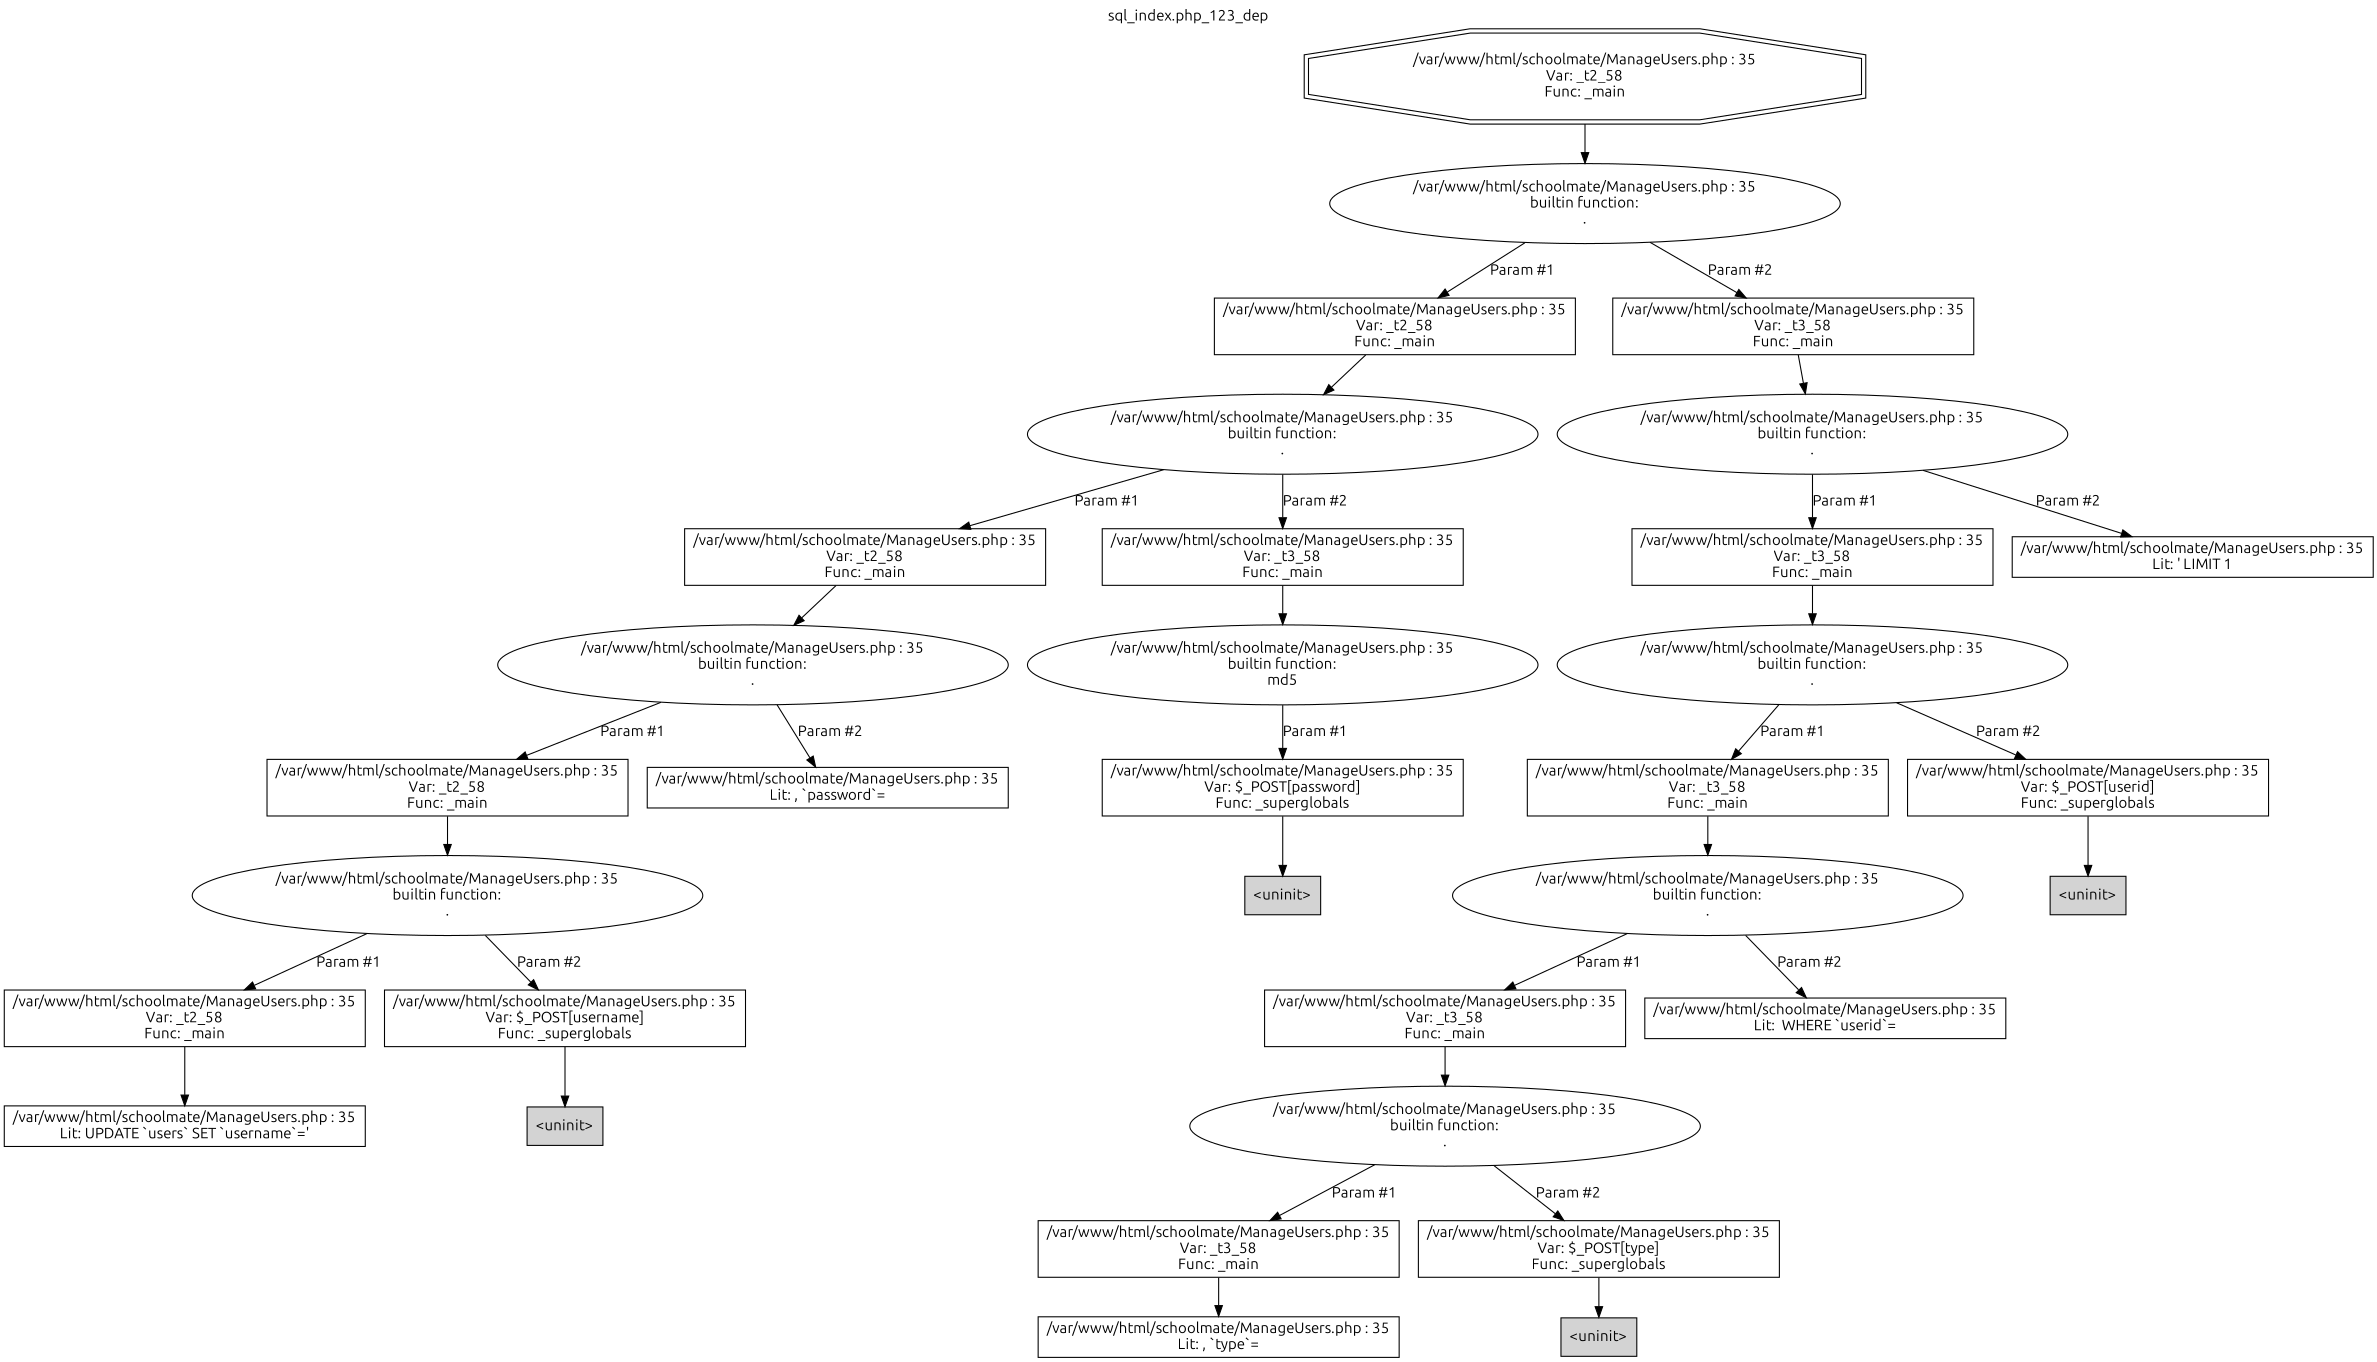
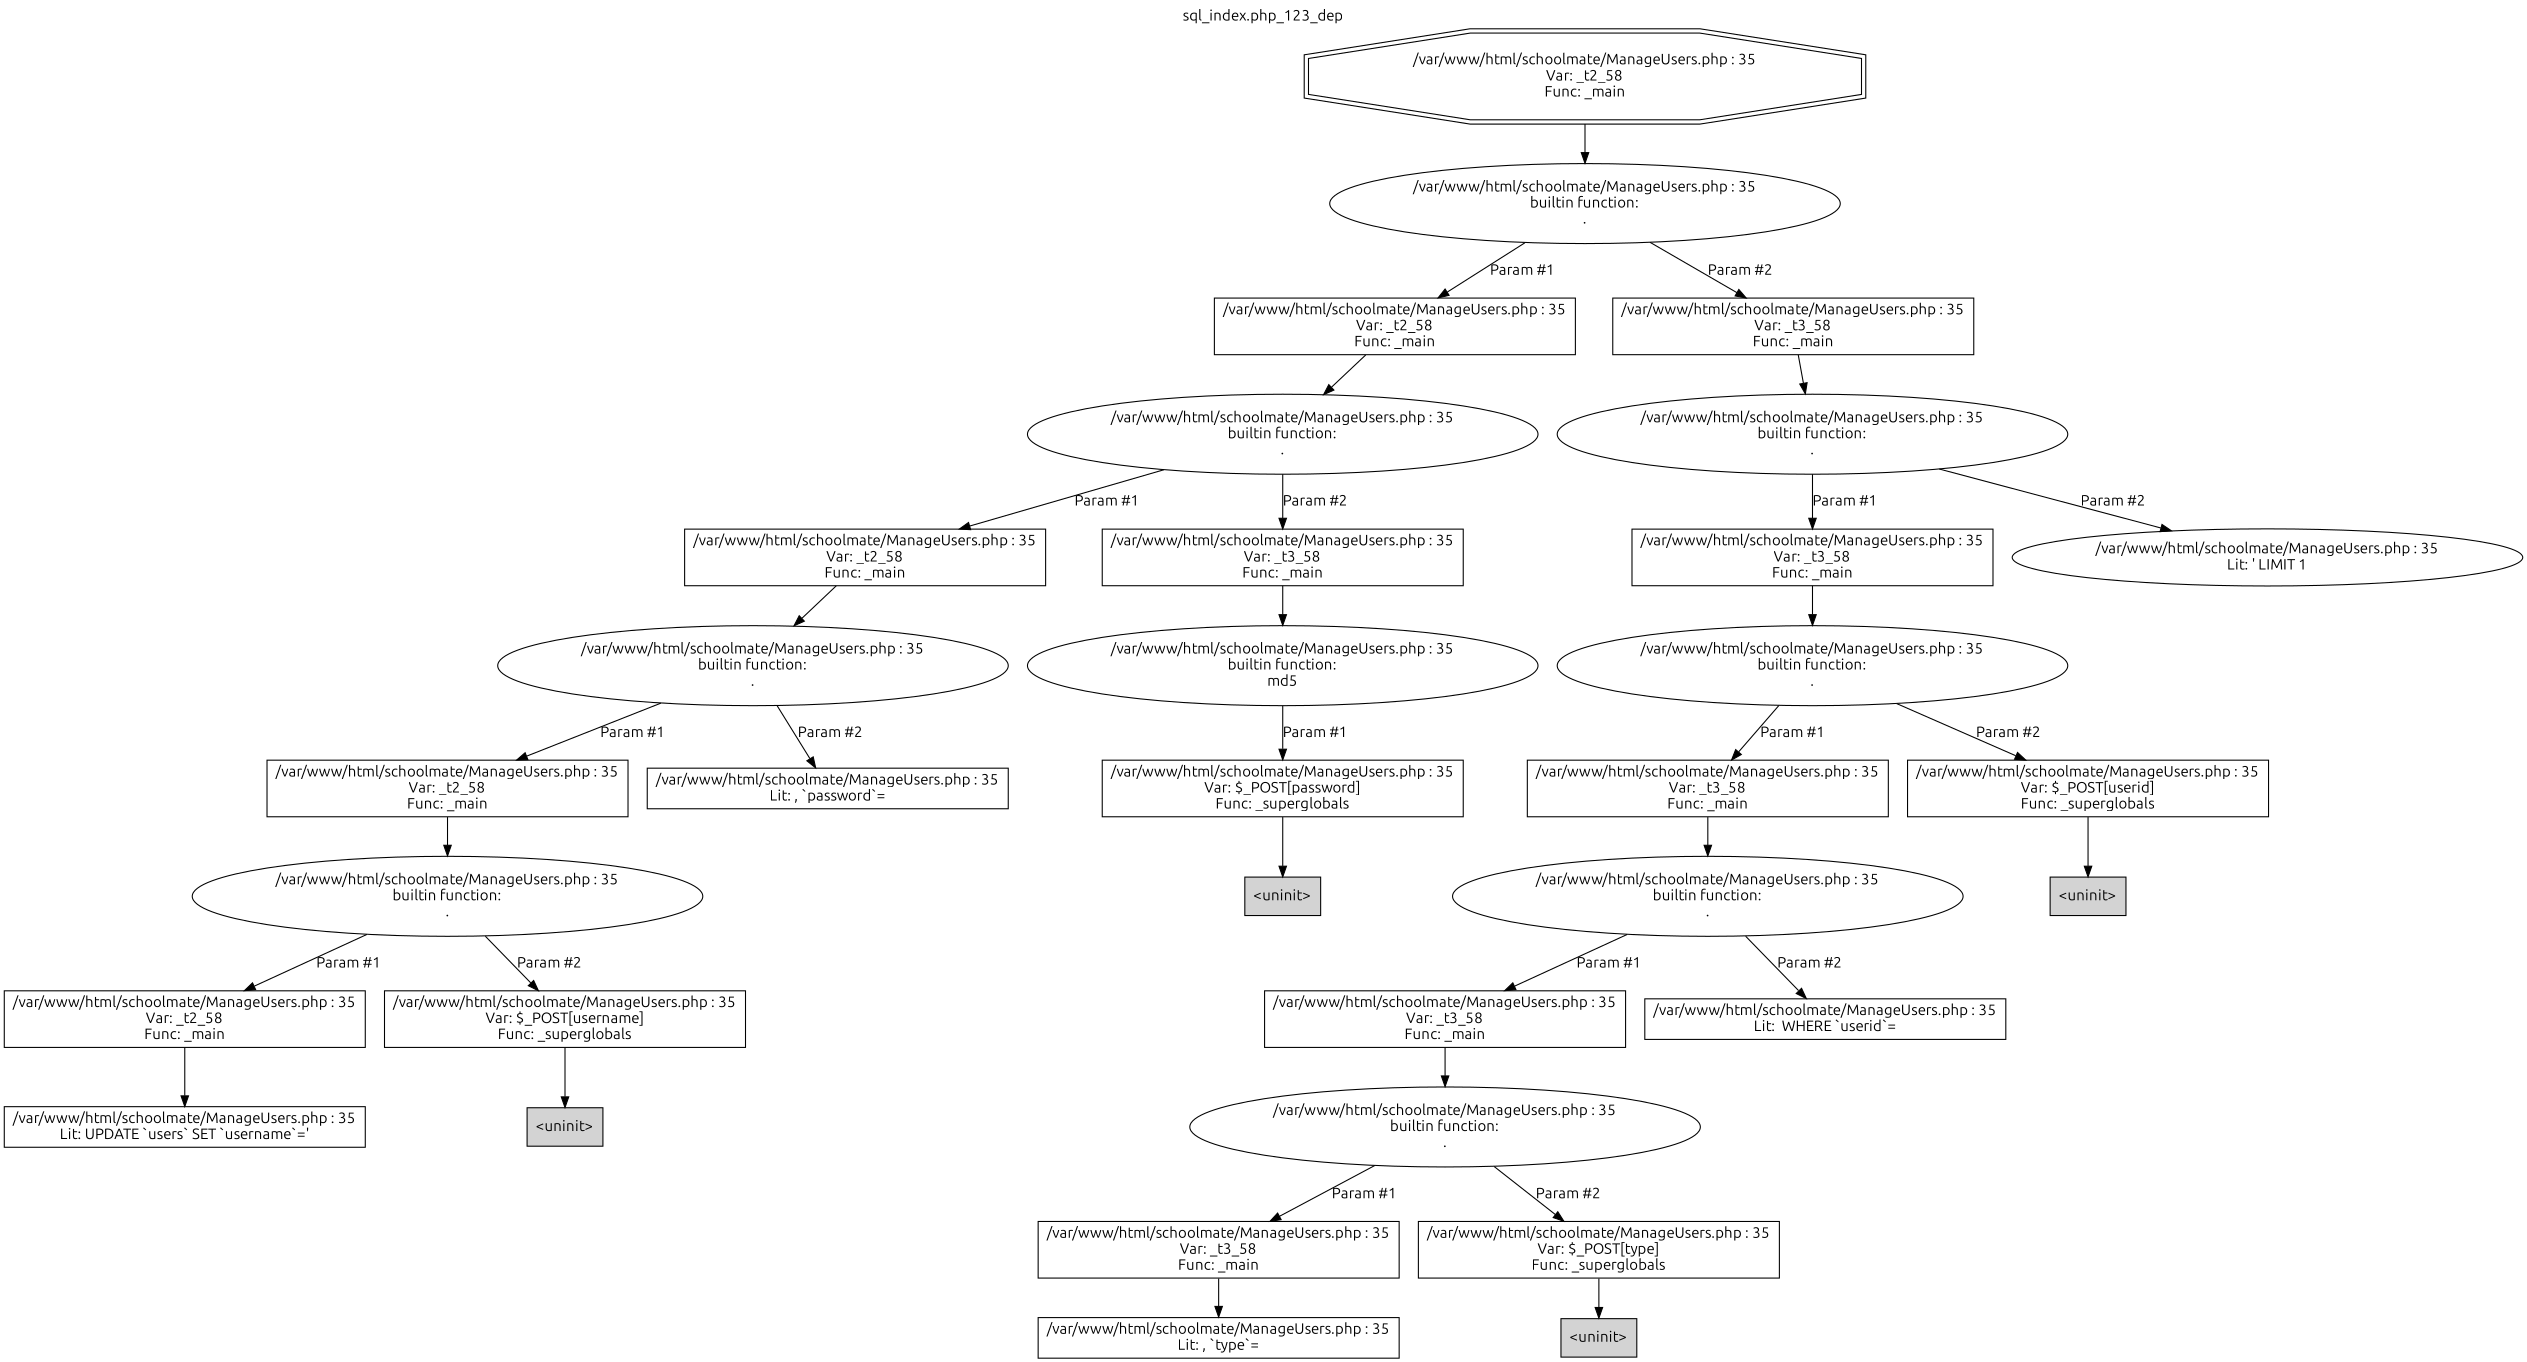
(2193, 557) -> (2267, 557)
